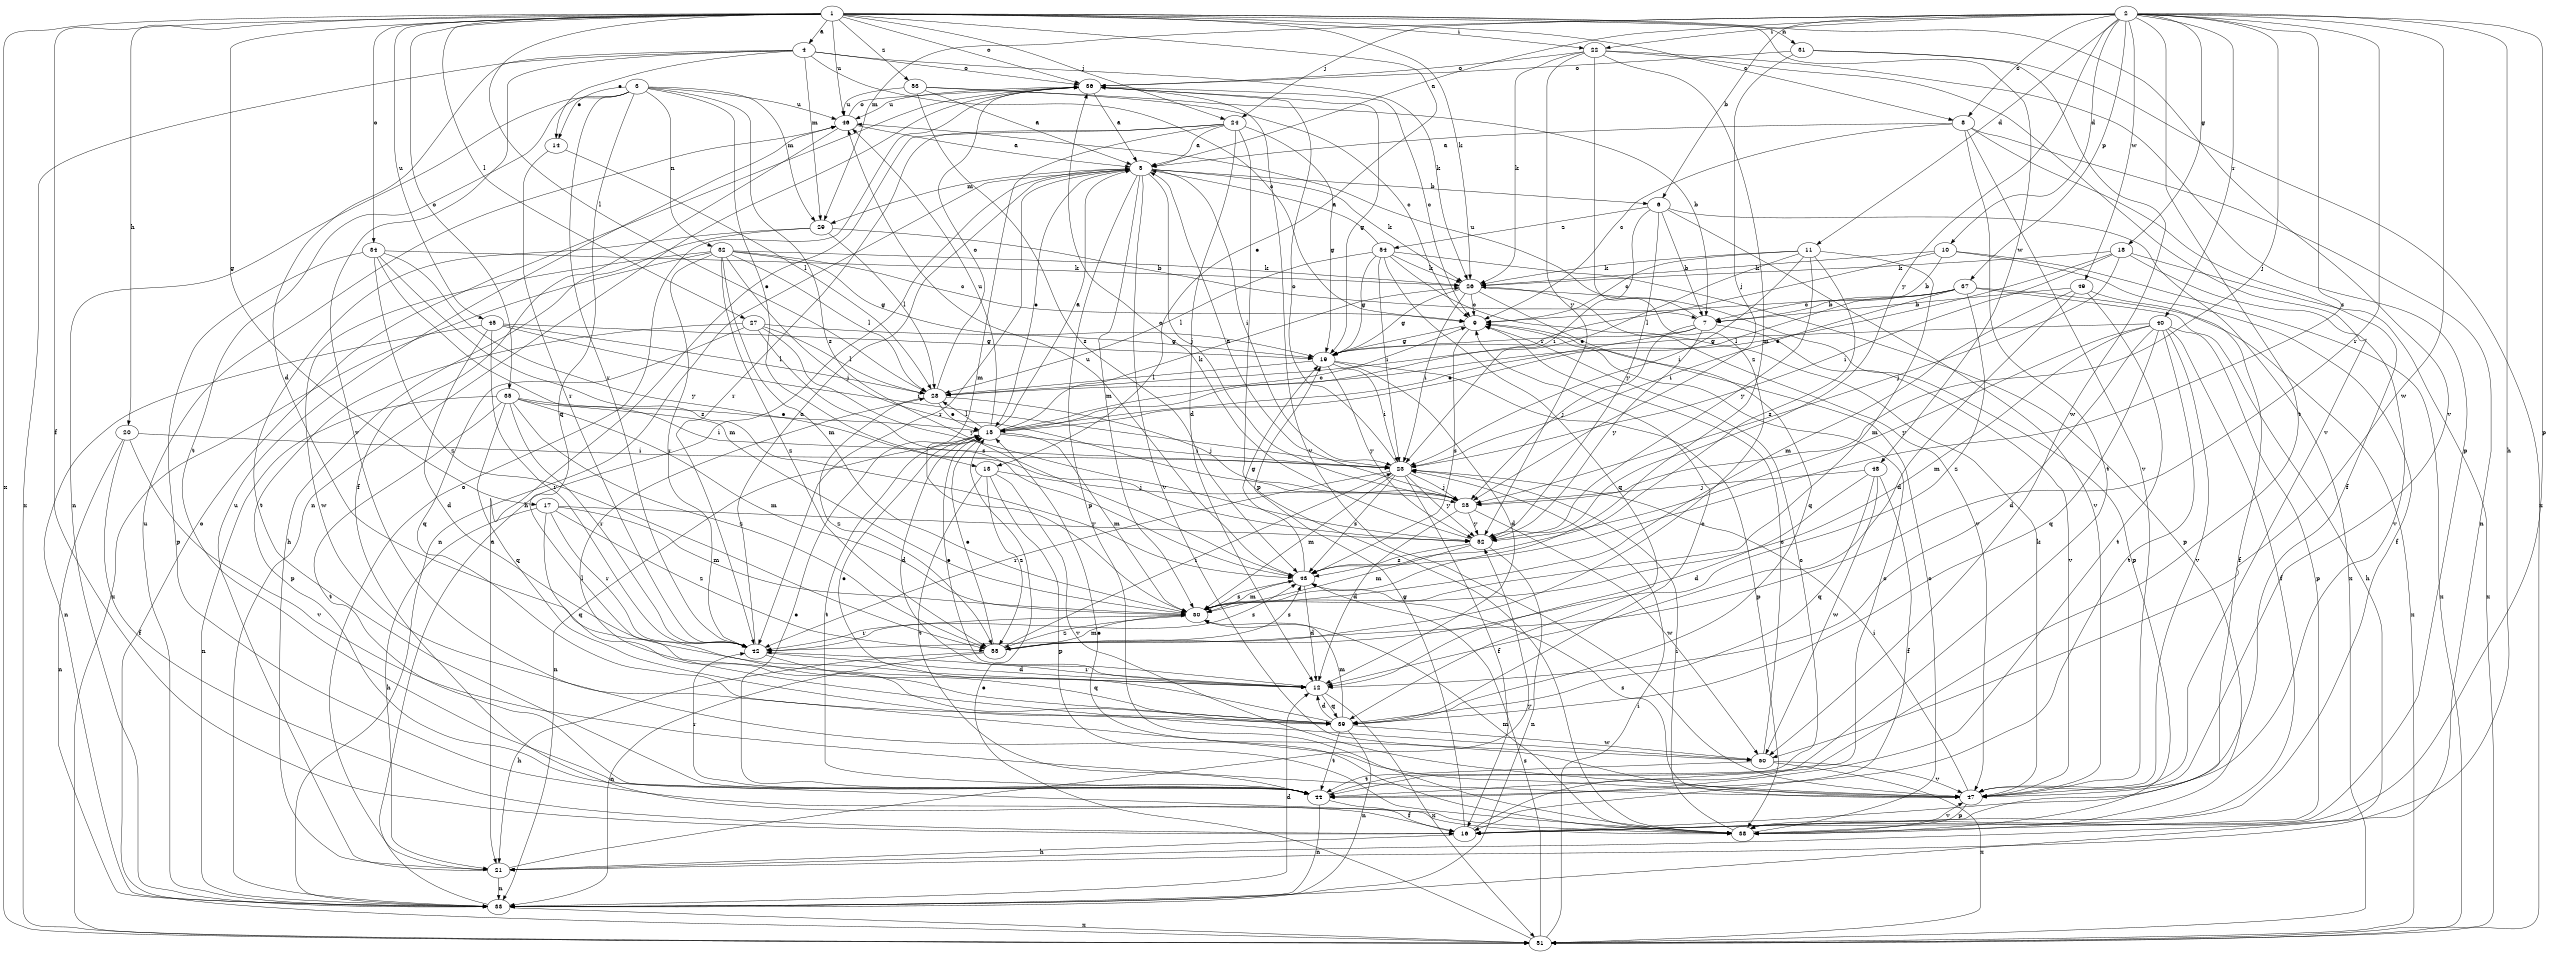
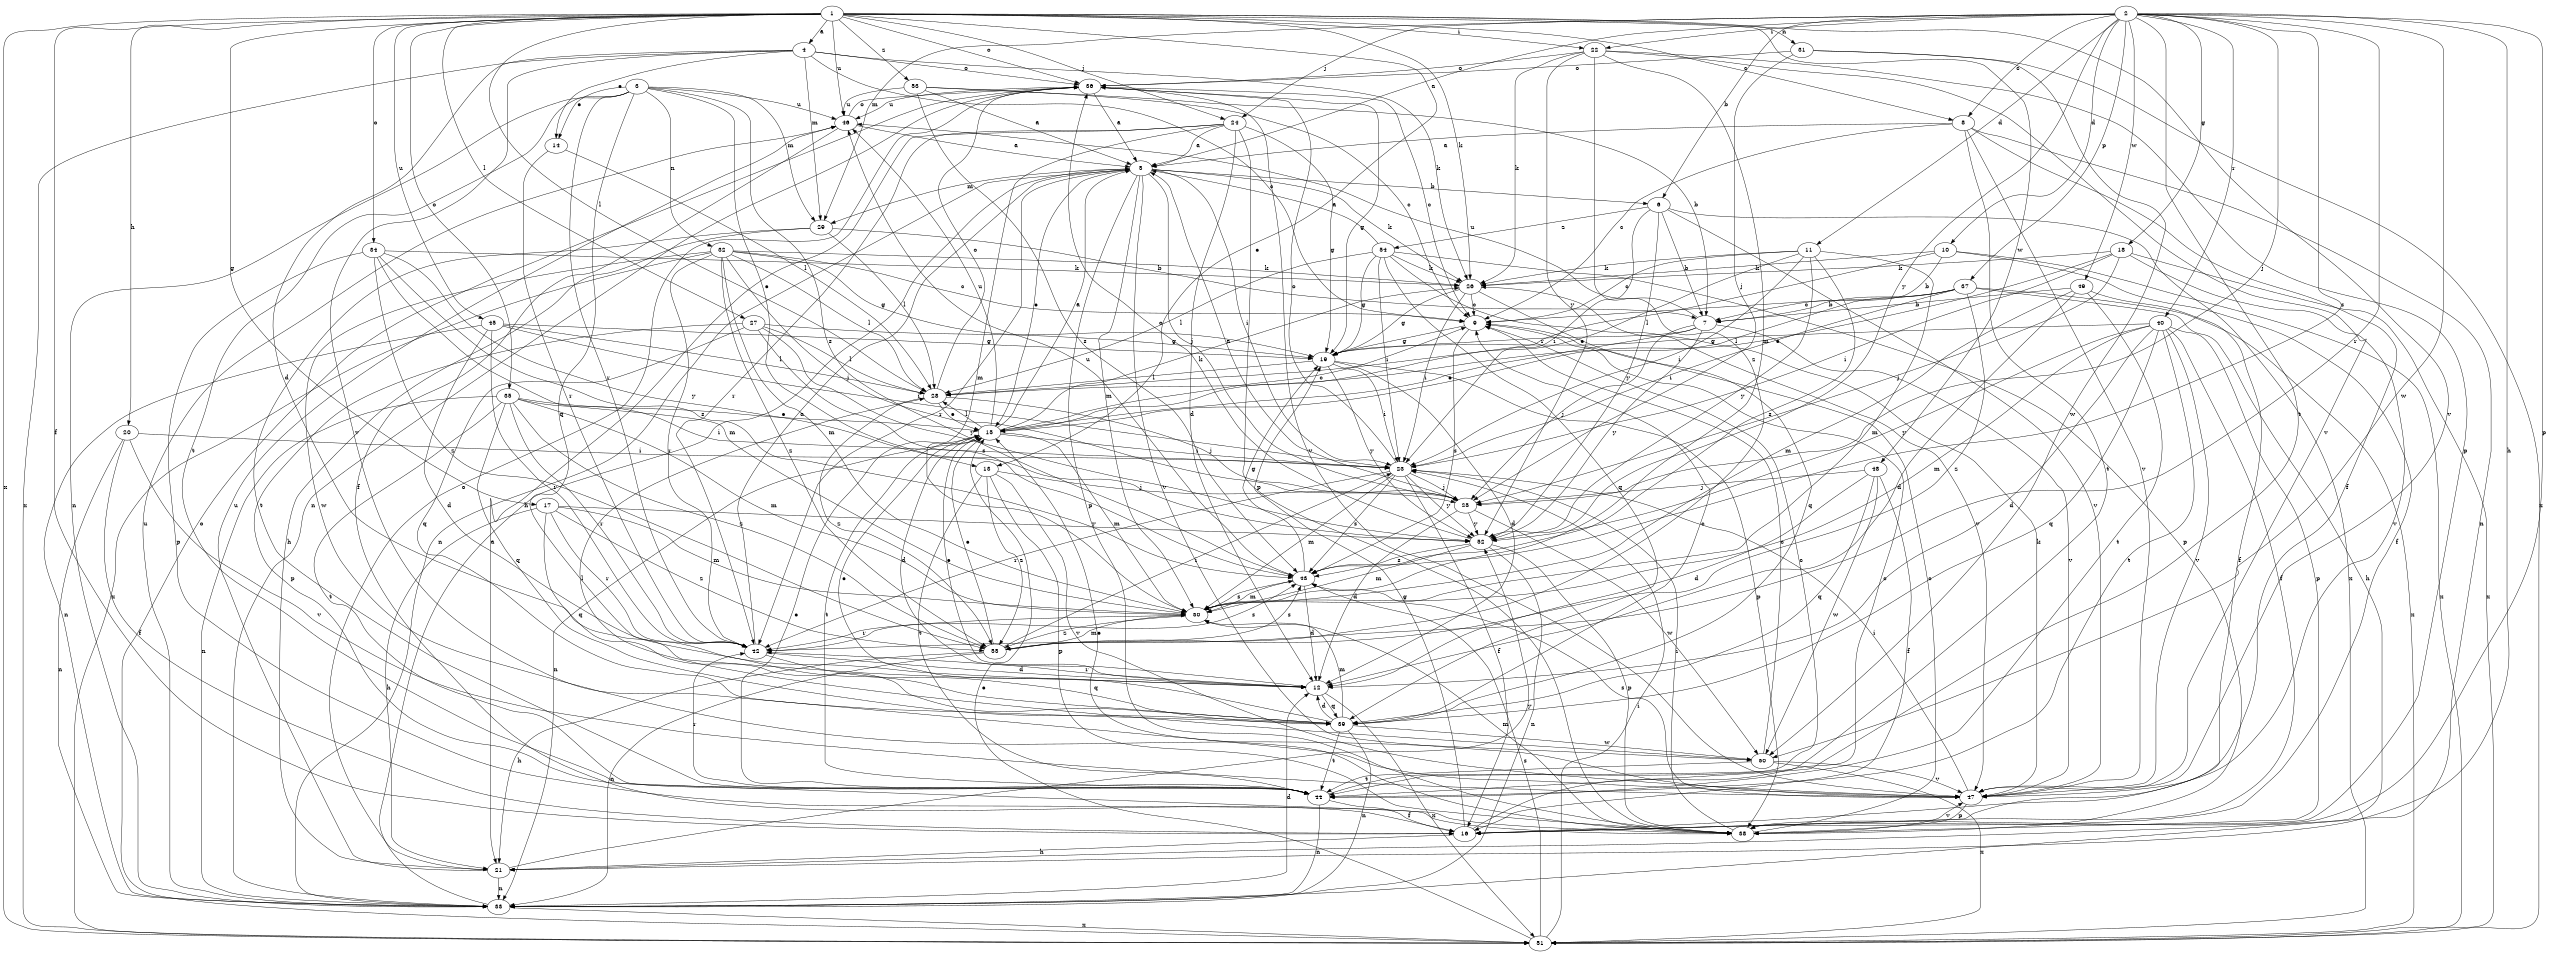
(2116, 506) -> (1627, 689)
